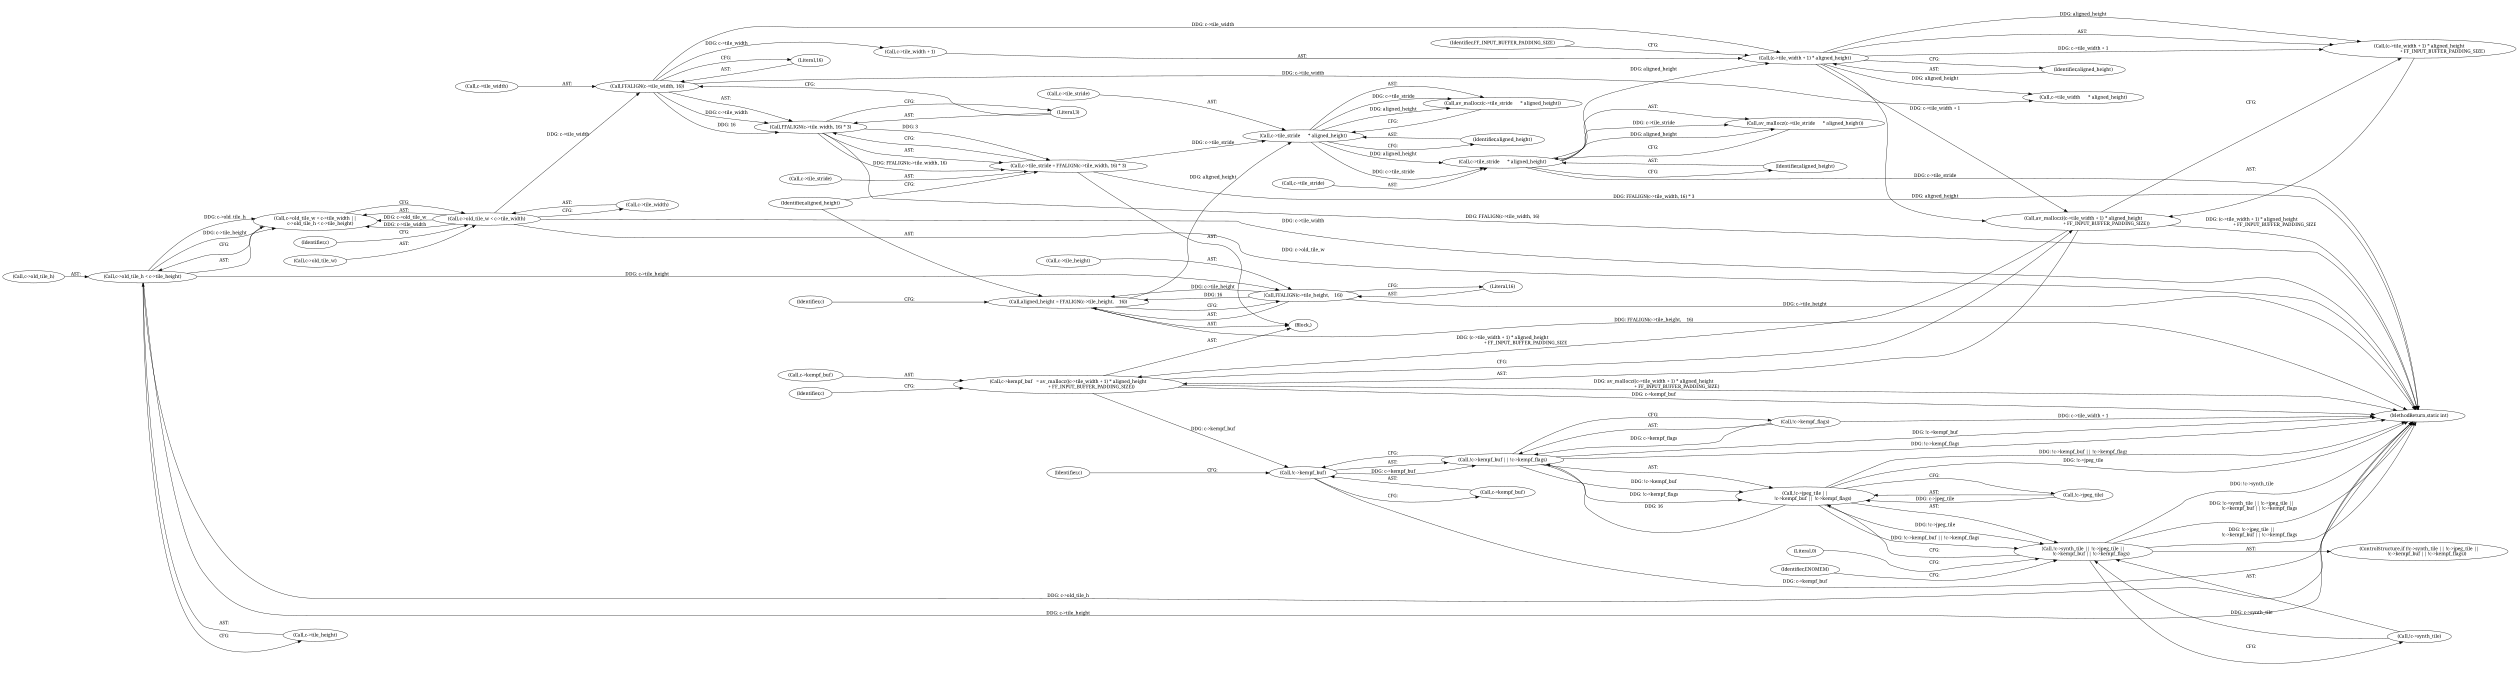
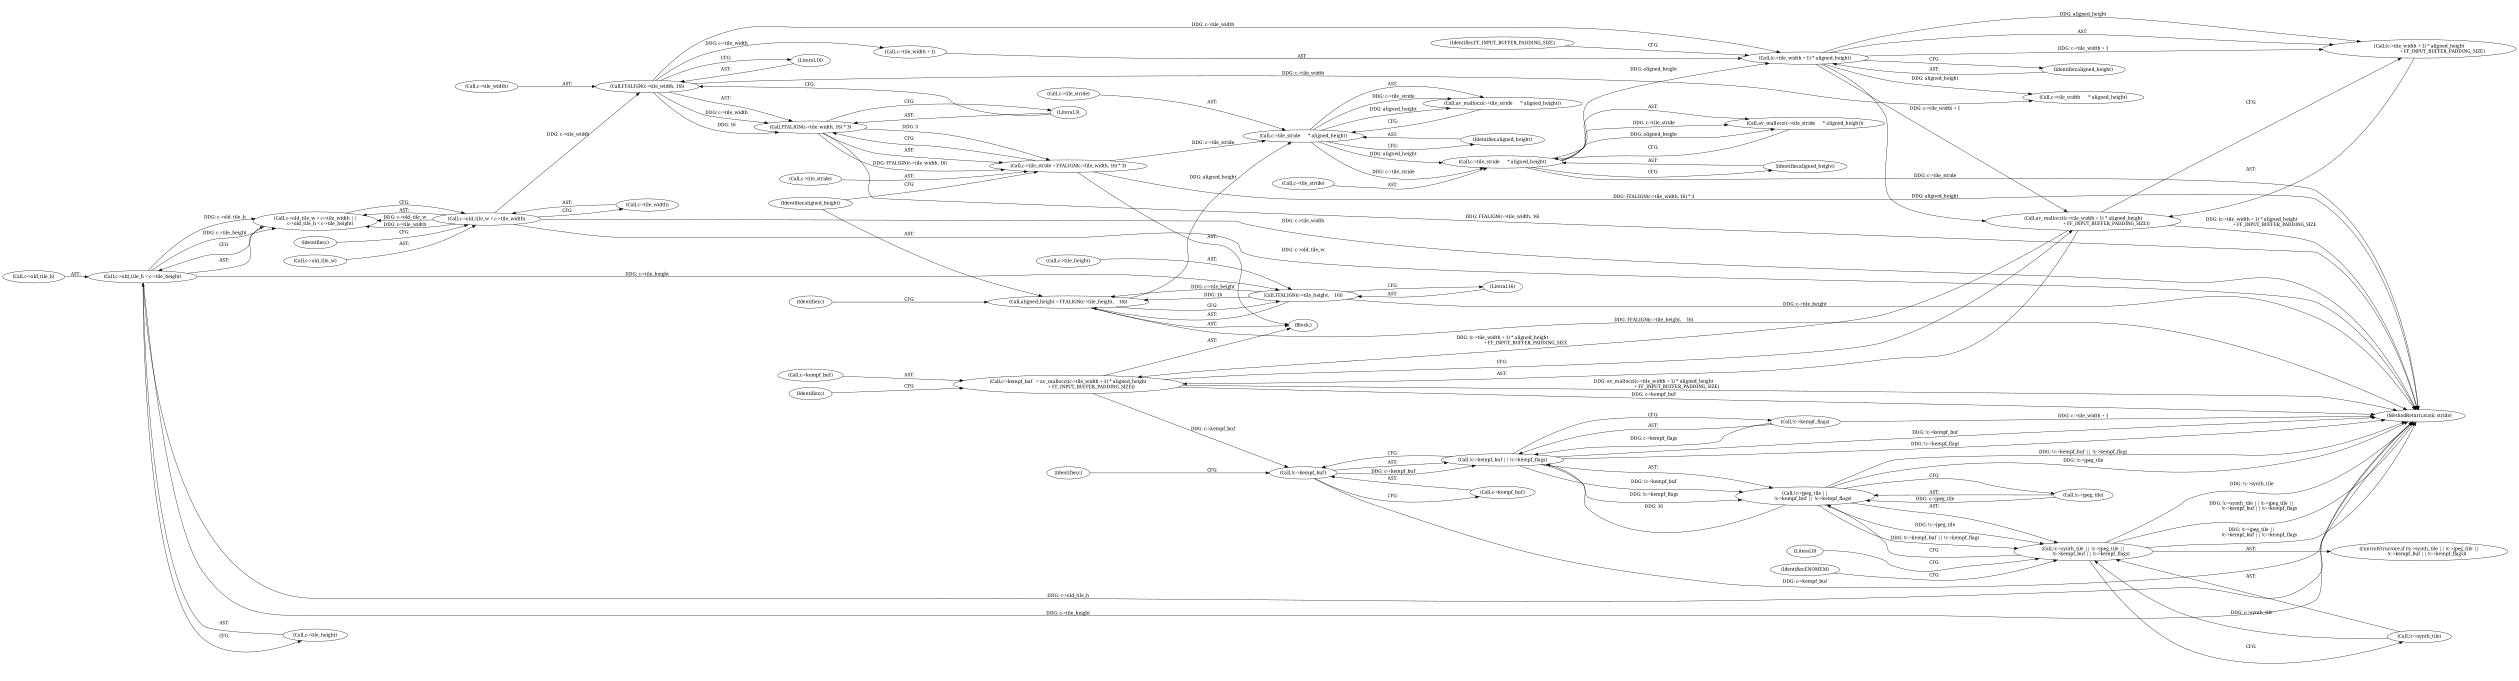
(2419, 416) -> (2419, 416)
